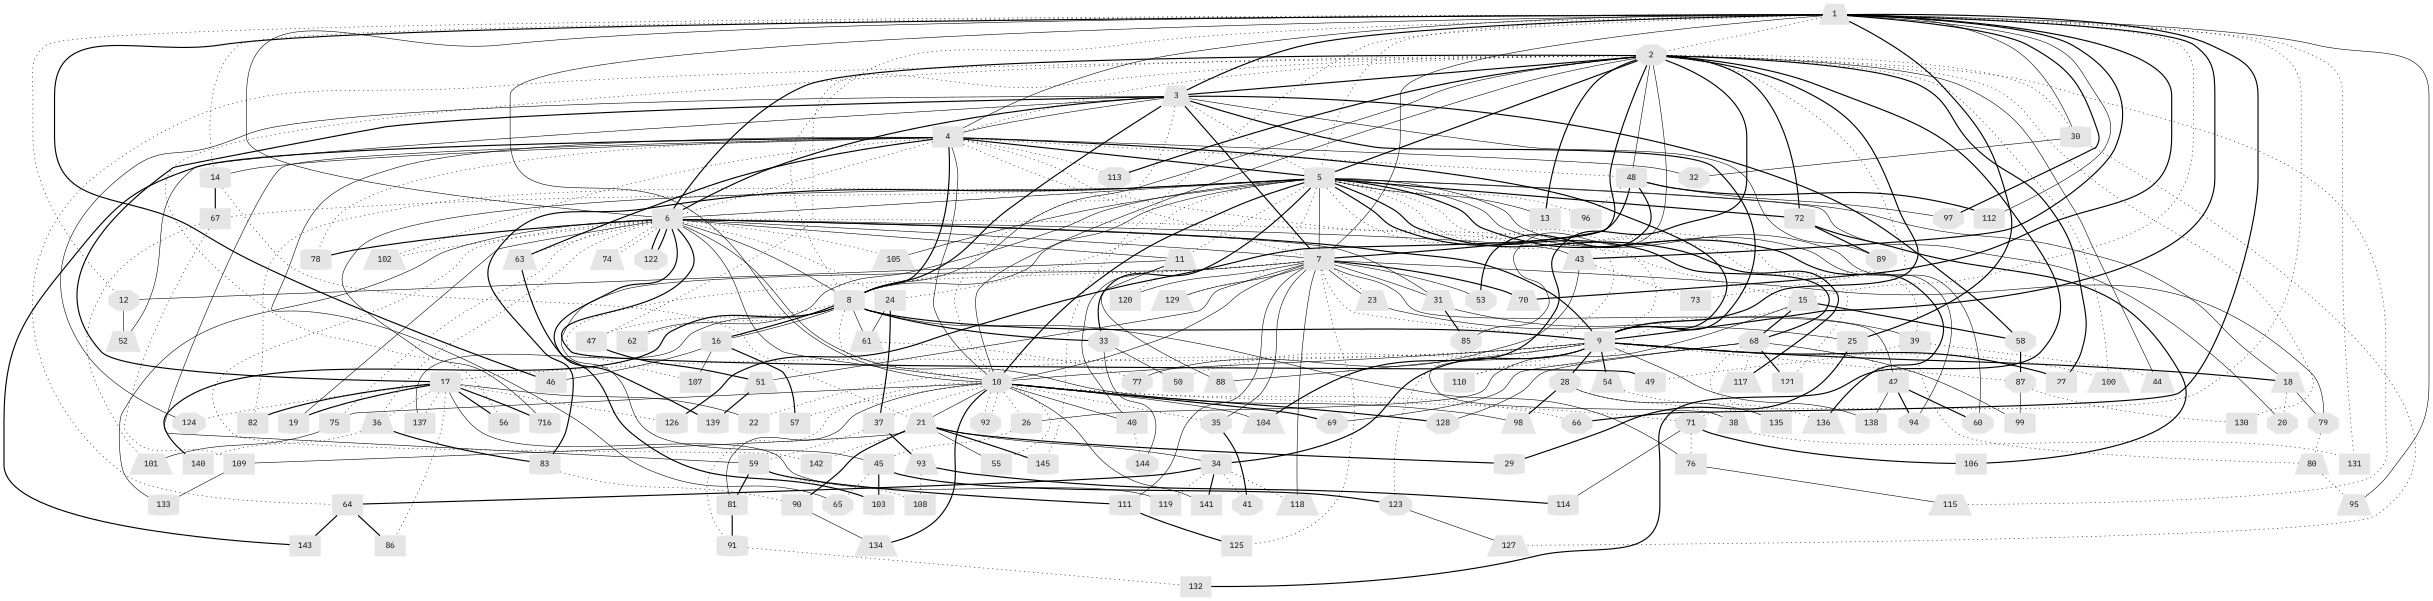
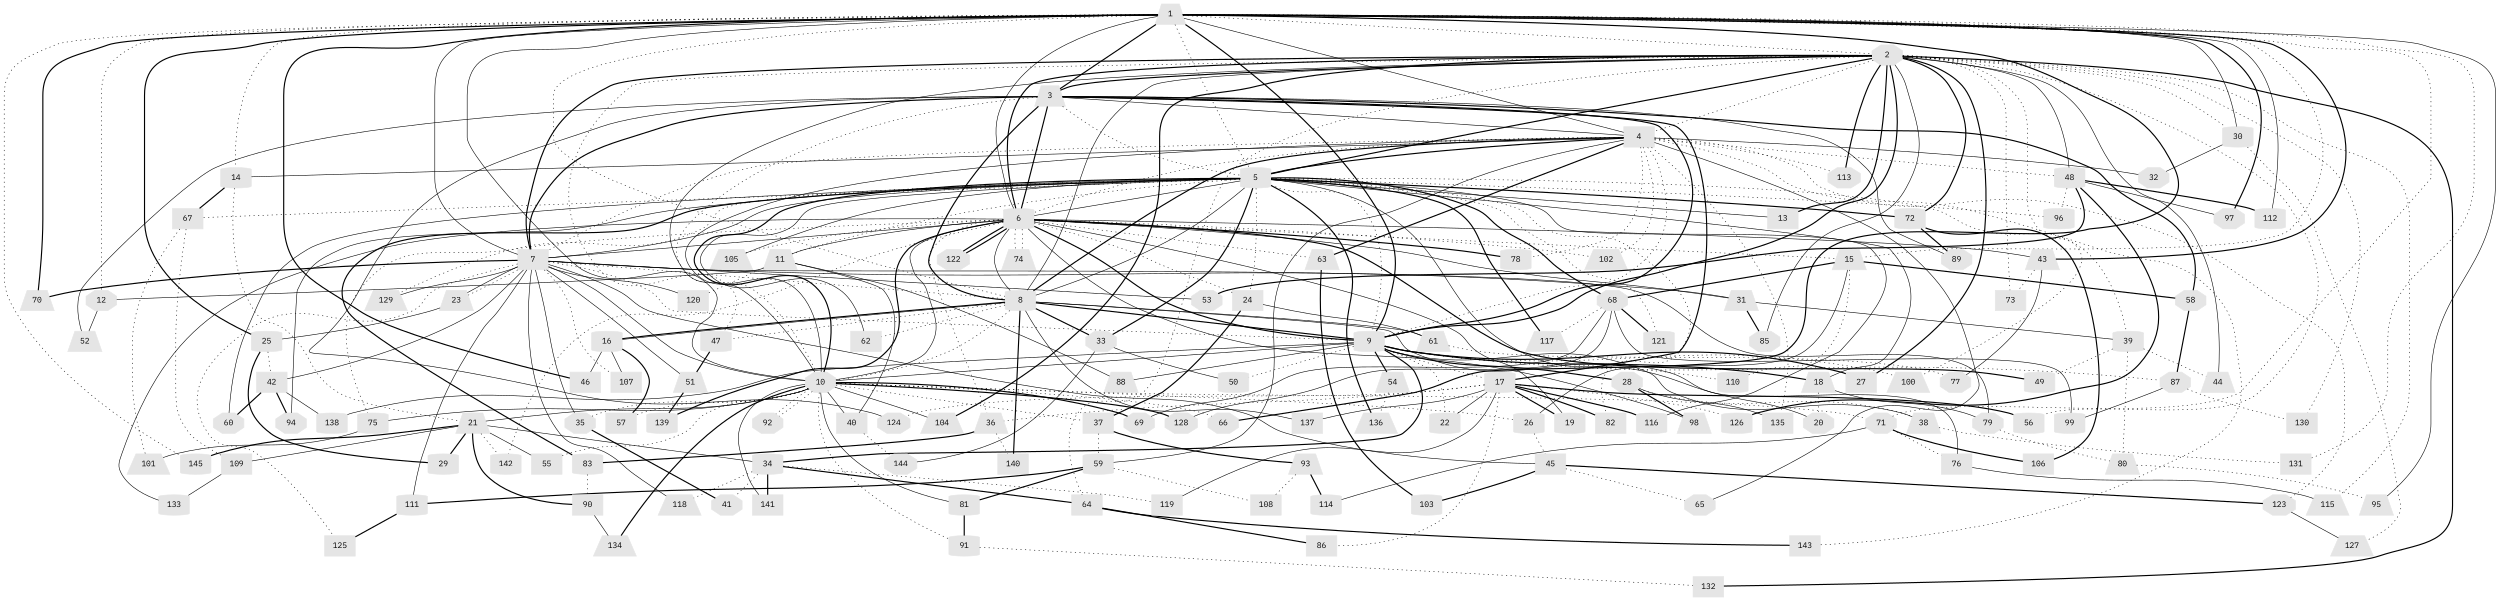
(185, 171) -> (2209, 288)
(1428, 171) -> (1566, 287)
(1711, 387) -> (1755, 264)
(433, 403) -> (1412, 405)
(545, 423) -> (1652, 423)
